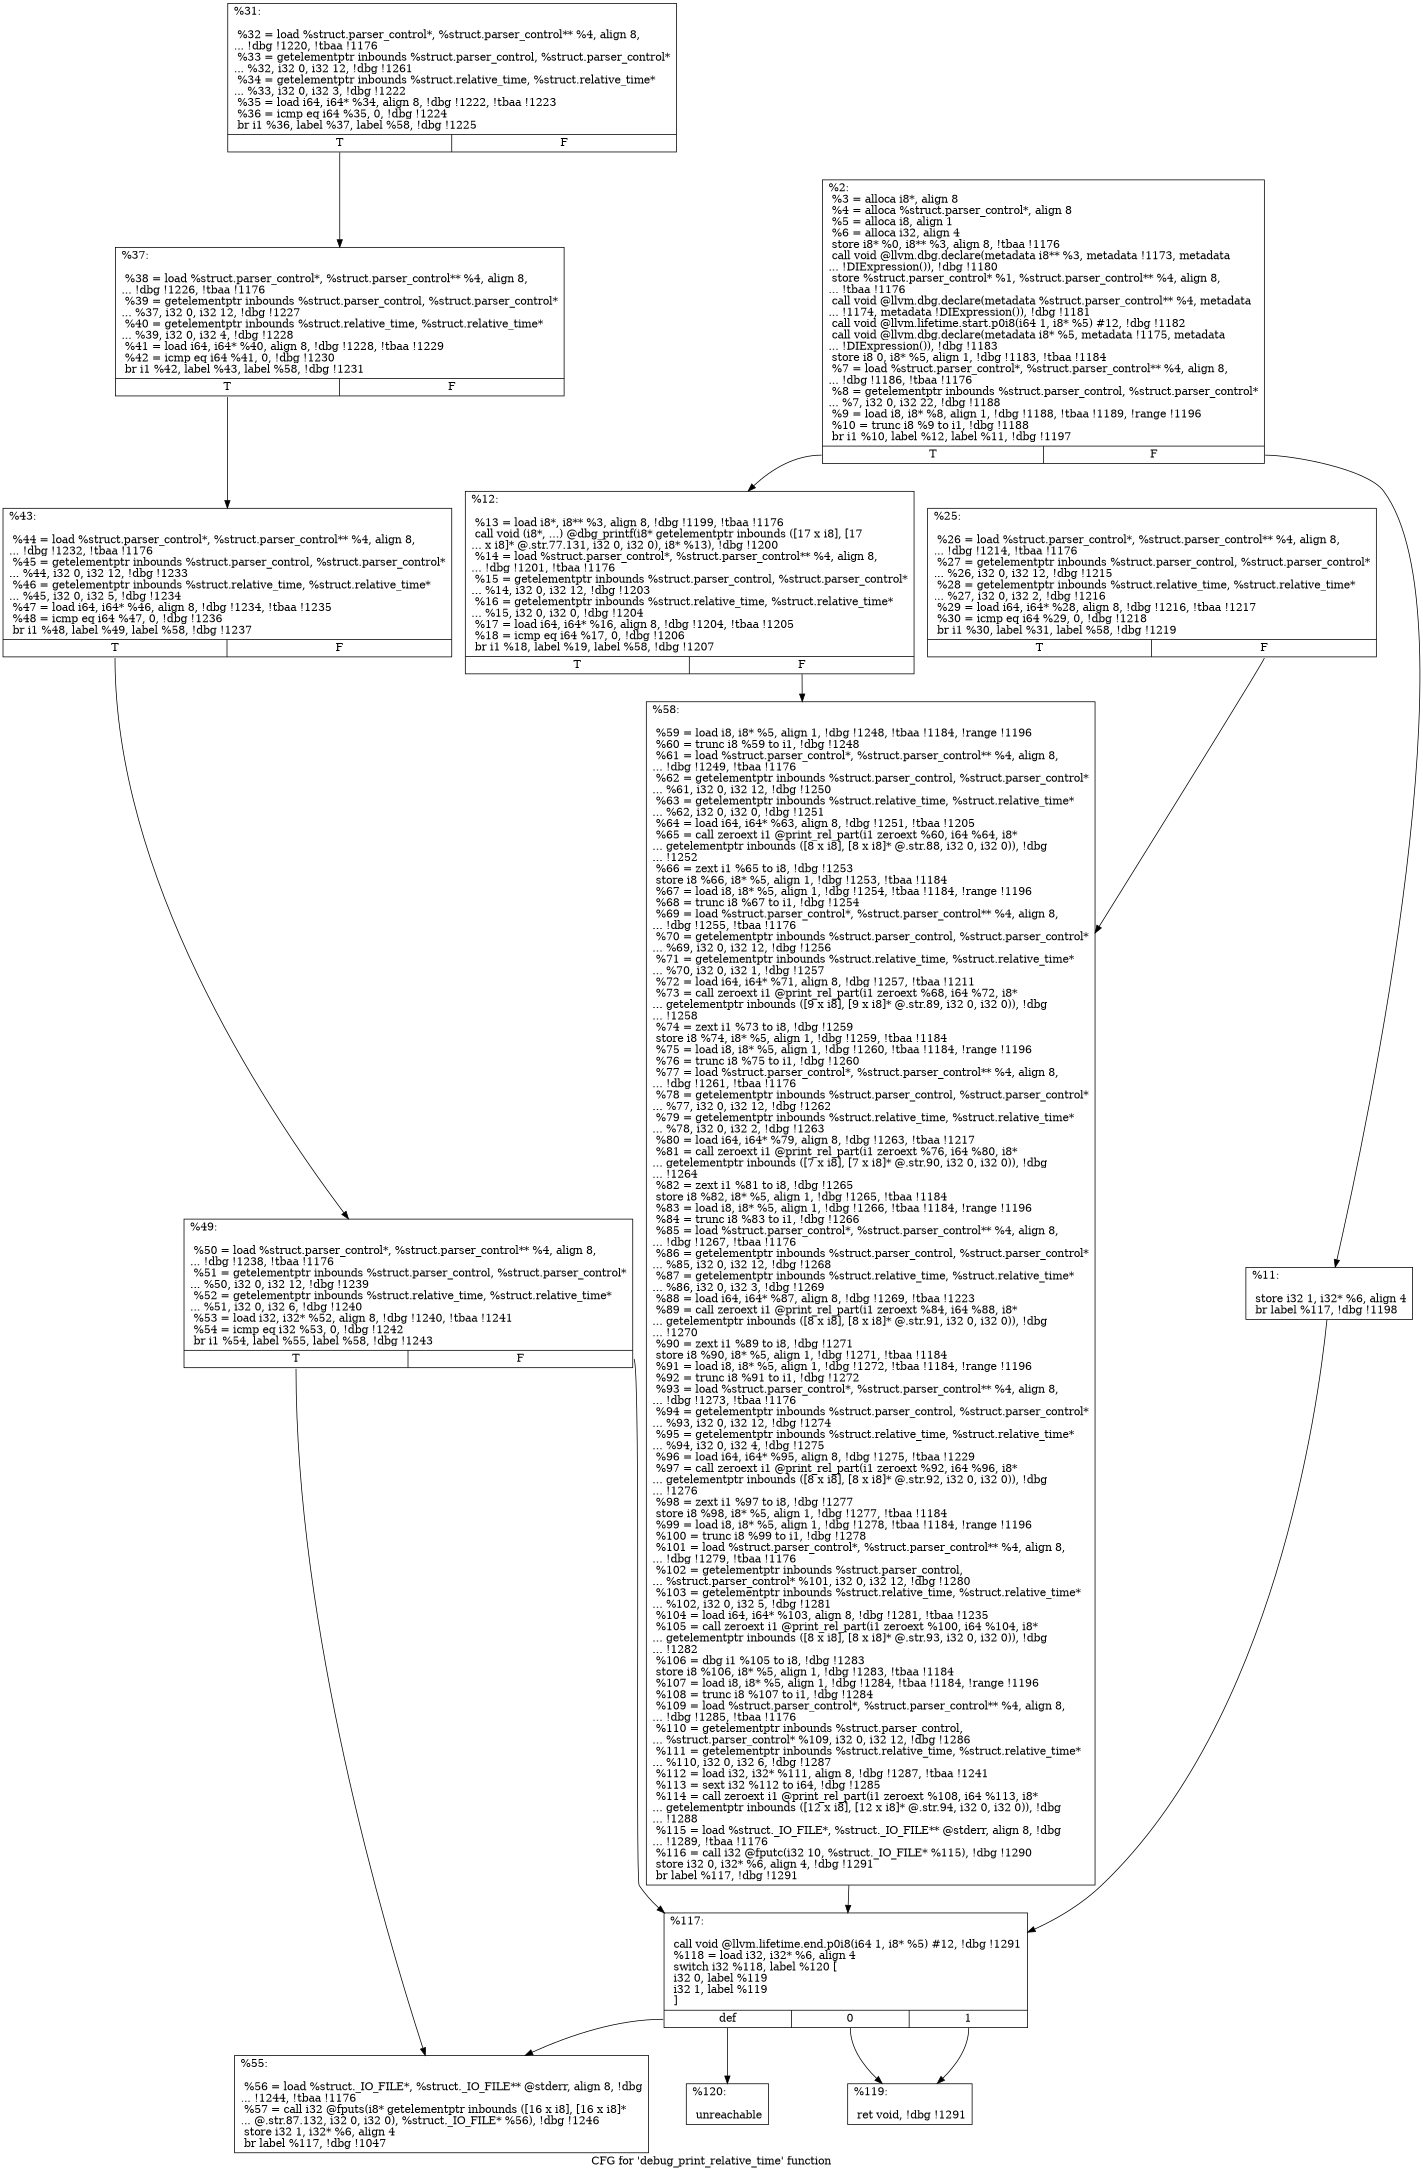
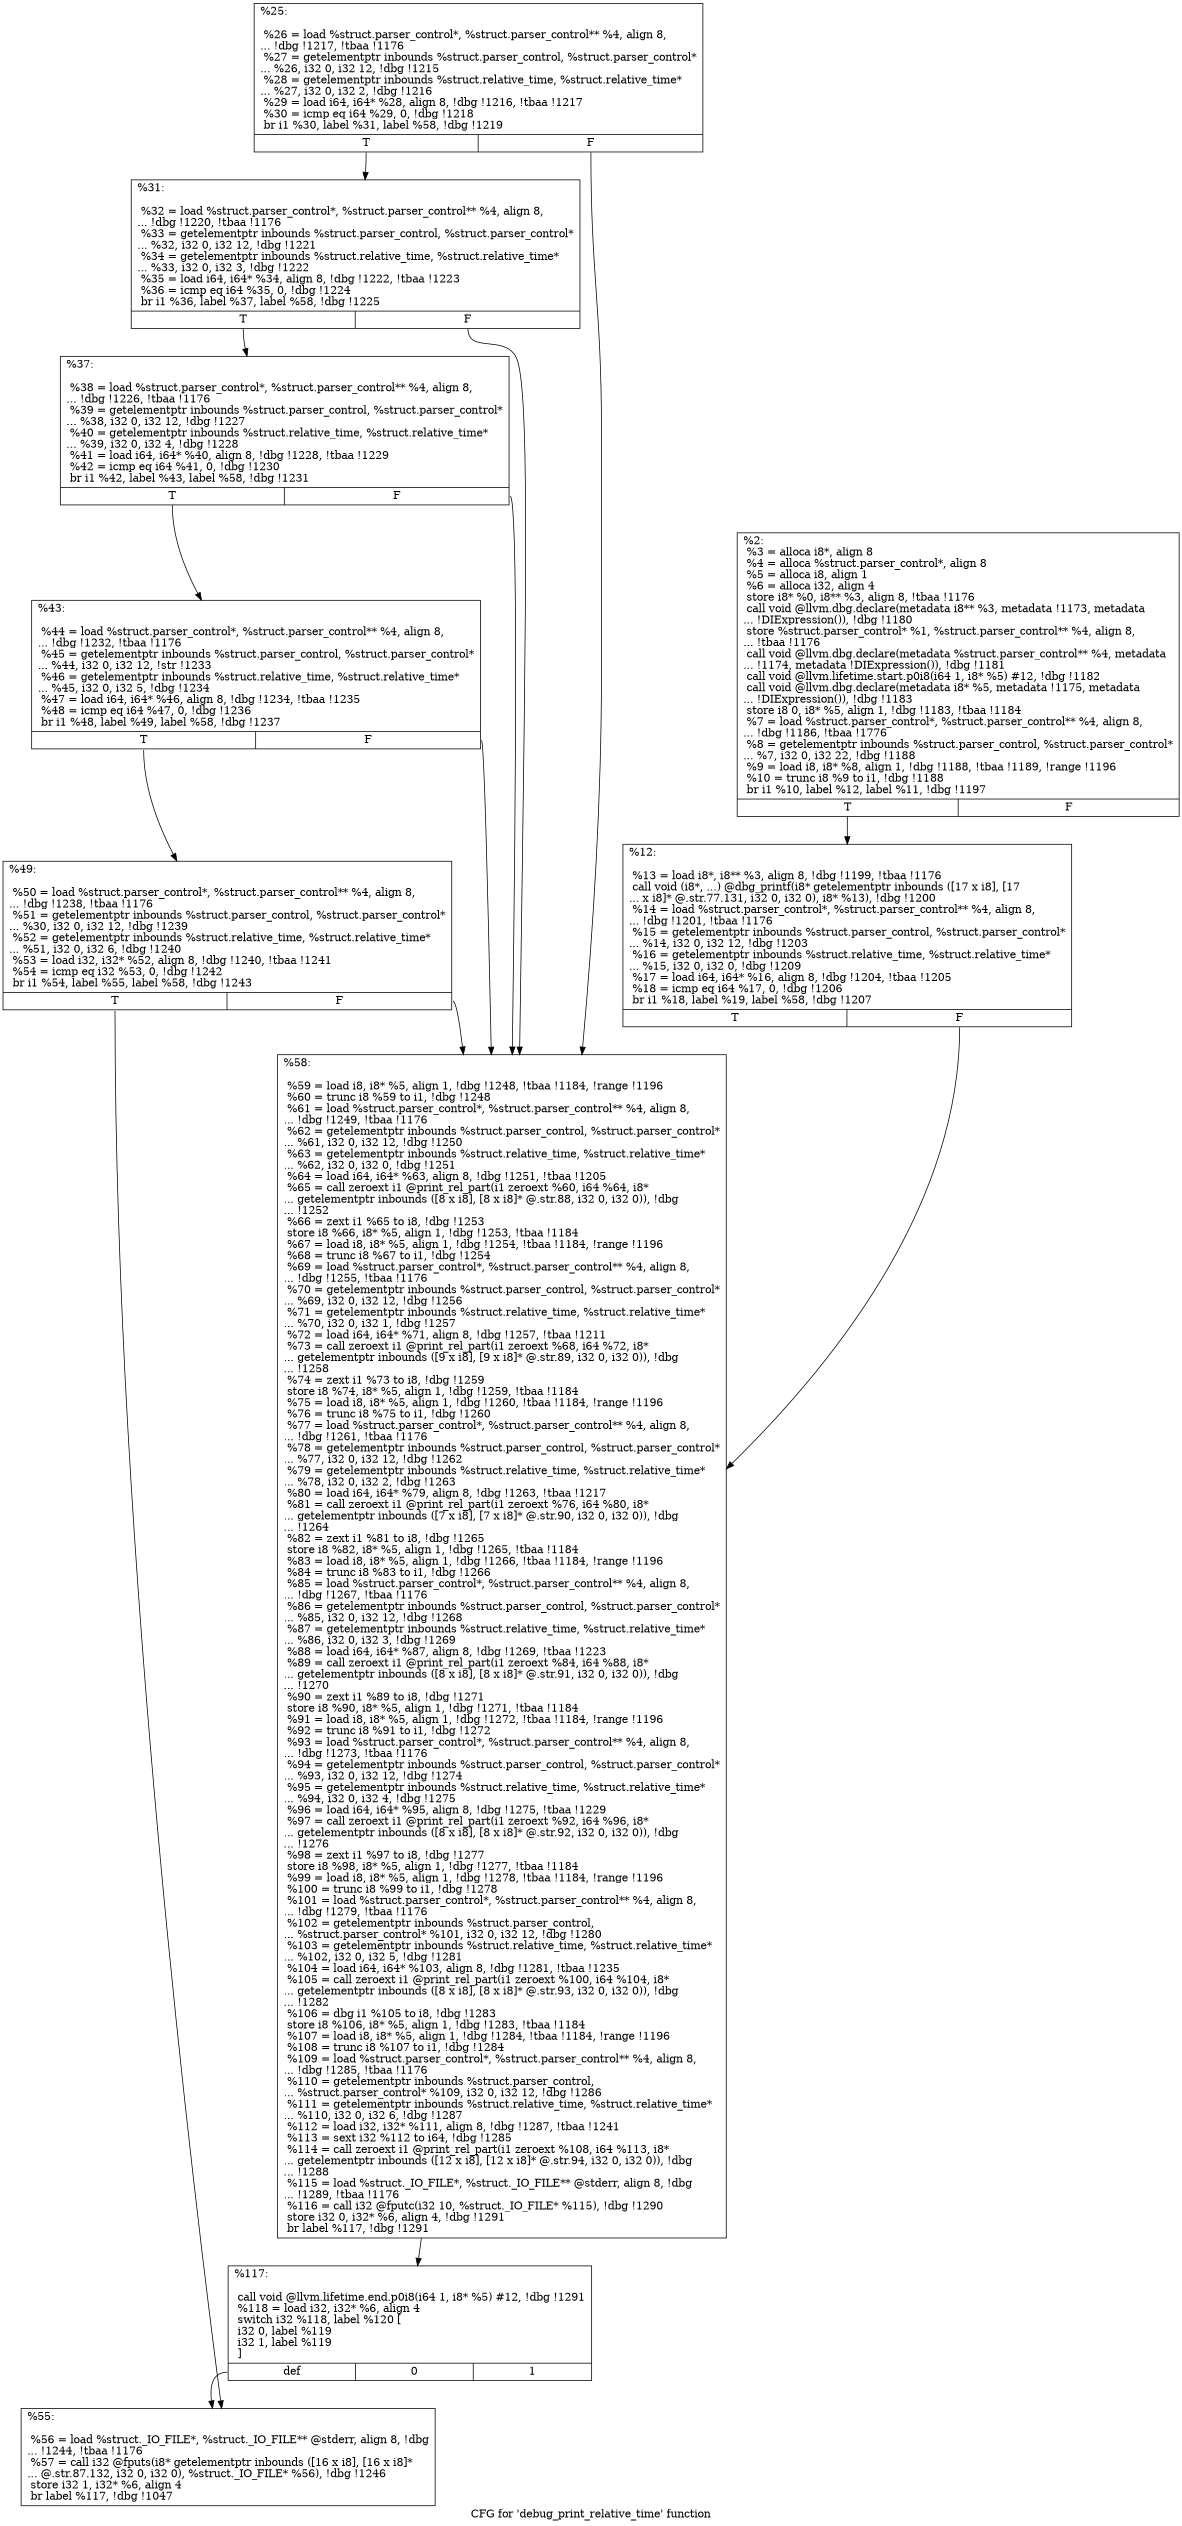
(324, 69) -> (227, 245)
none -> (366, 162)
(211, 313) -> (156, 422)
(900, 380) -> (815, 733)
(1006, 551) -> (332, 46)
(99, 574) -> (125, 666)
(558, 614) -> (715, 966)
none -> (525, 671)
none -> (515, 771)
none -> (488, 893)
(280, 1285) -> (99, 927)
(1329, 1293) -> none
(638, 1637) -> (459, 1024)
(727, 2104) -> none
(910, 2104) -> none
